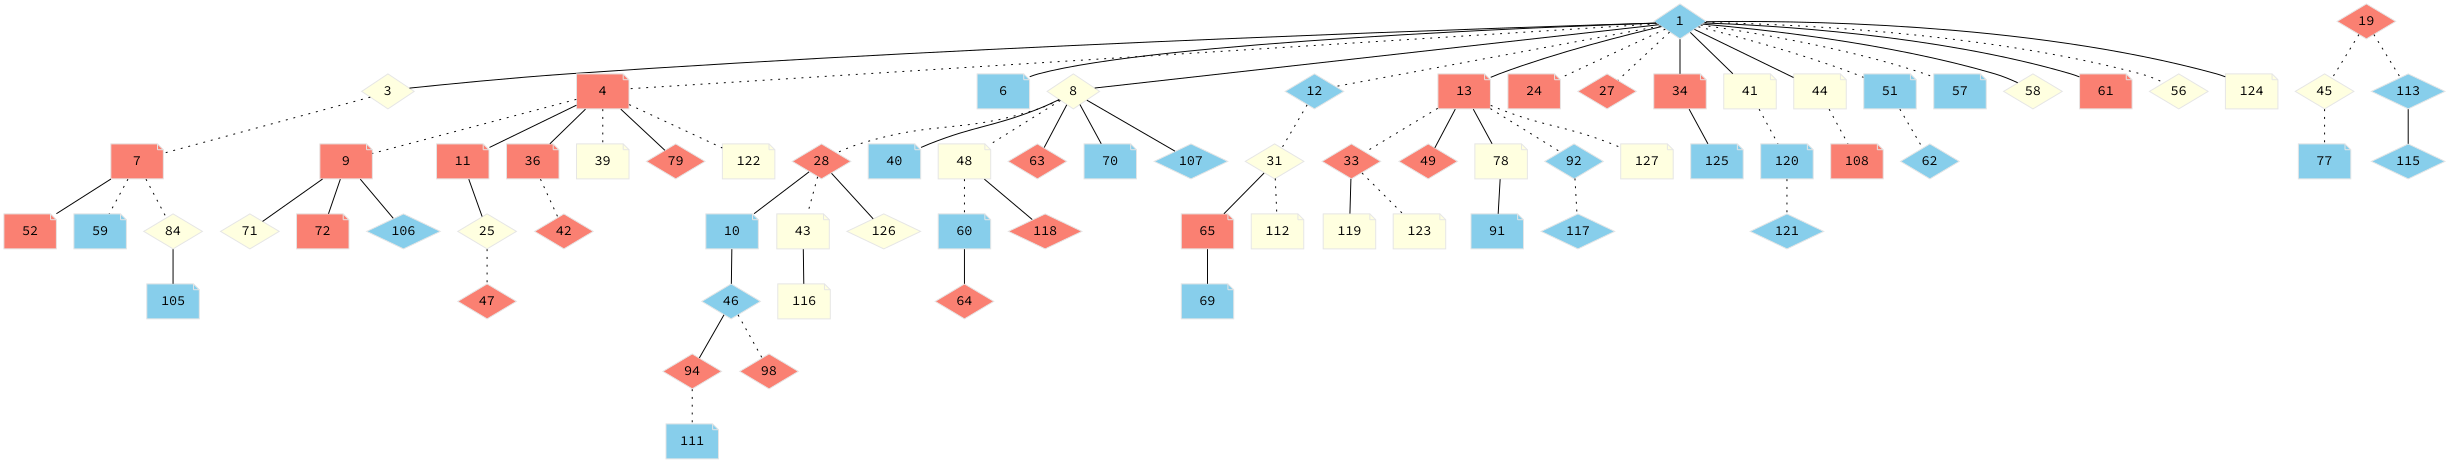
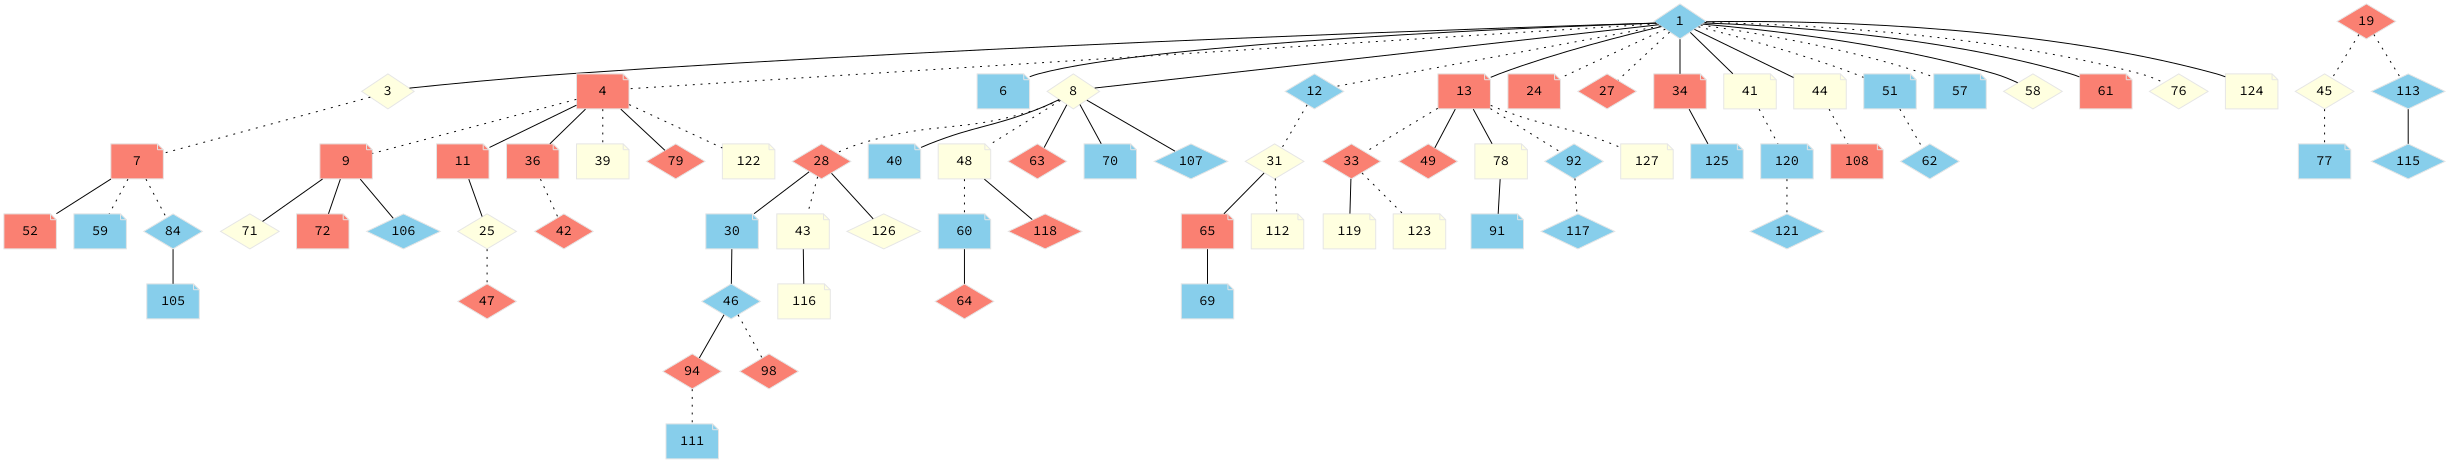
(2179, 91) -> (2179, 91)
(173, 231) -> (173, 231)
(732, 231) -> (732, 231)
